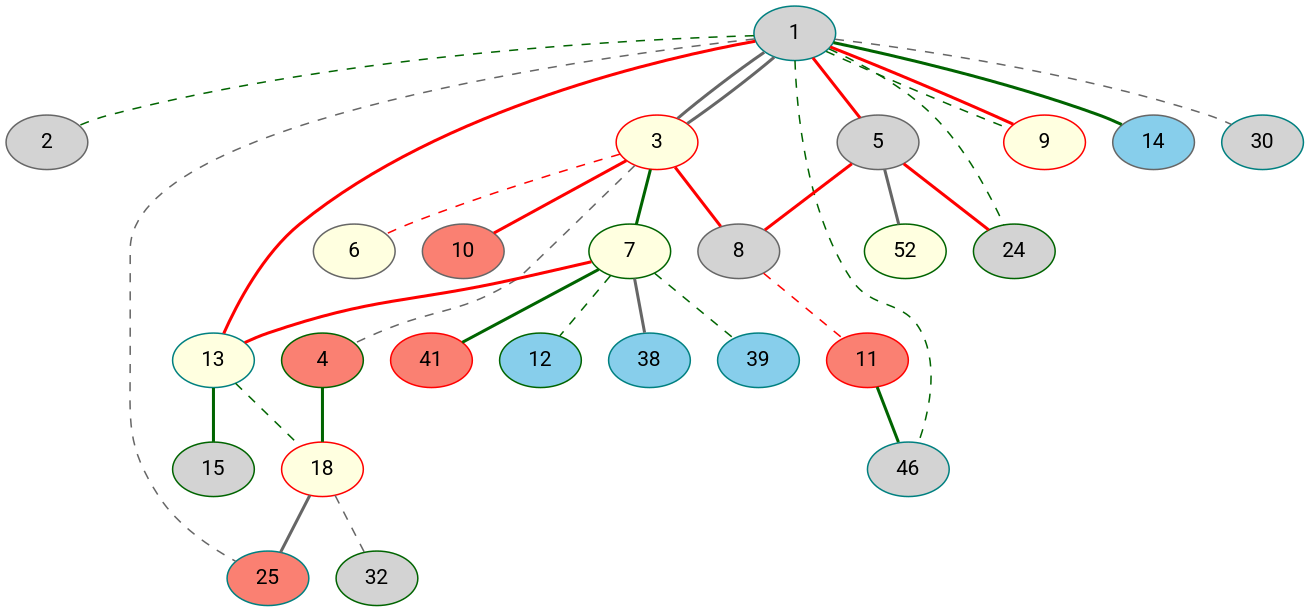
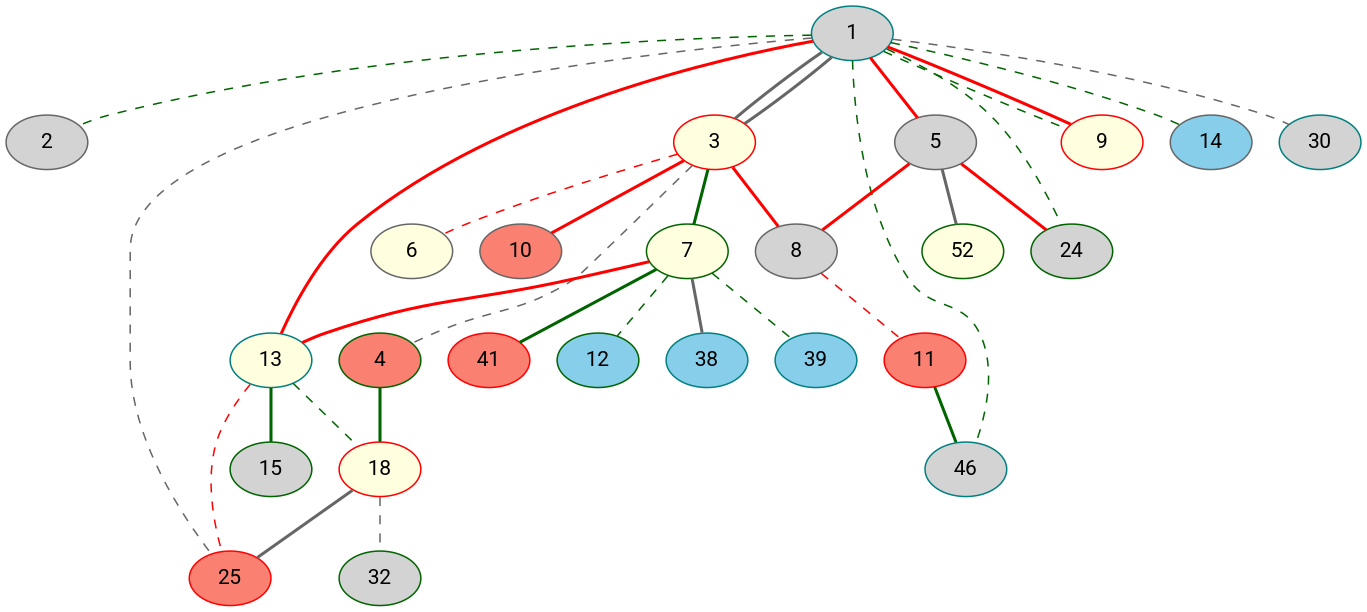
(979, 78) -> (1037, 78)
none -> (212, 463)
(268, 578) -> (230, 578)
